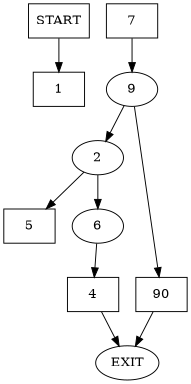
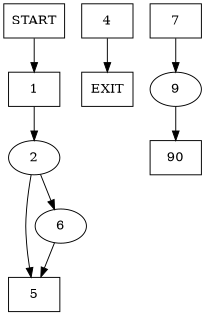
(117, 119) -> (34, 119)
(96, 256) -> (49, 255)
(146, 325) -> none
(127, 363) -> (107, 89)
